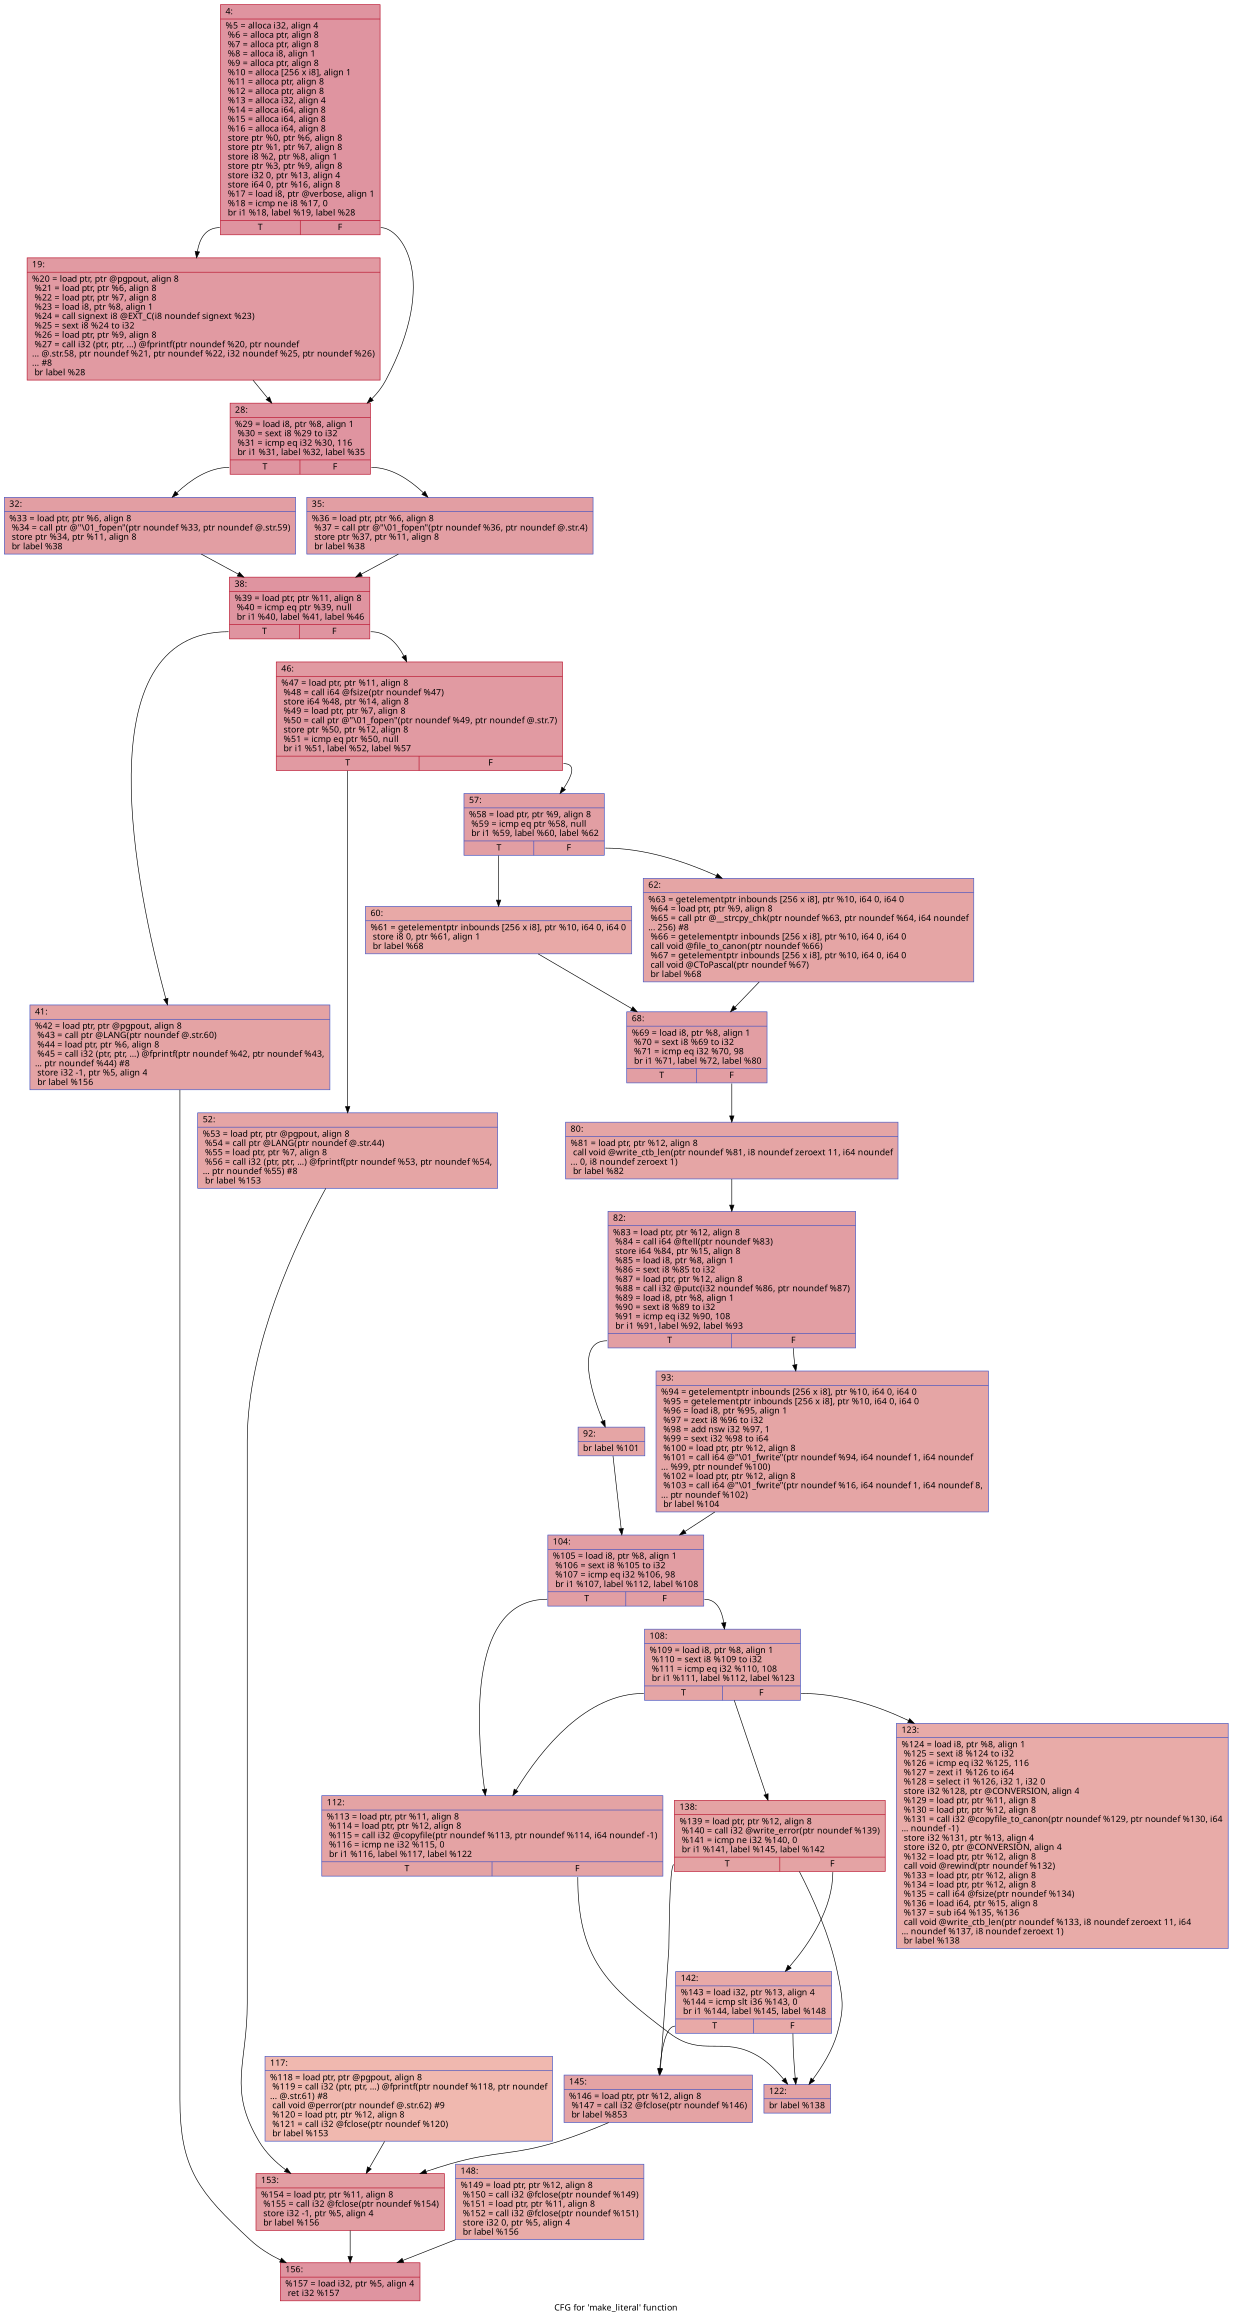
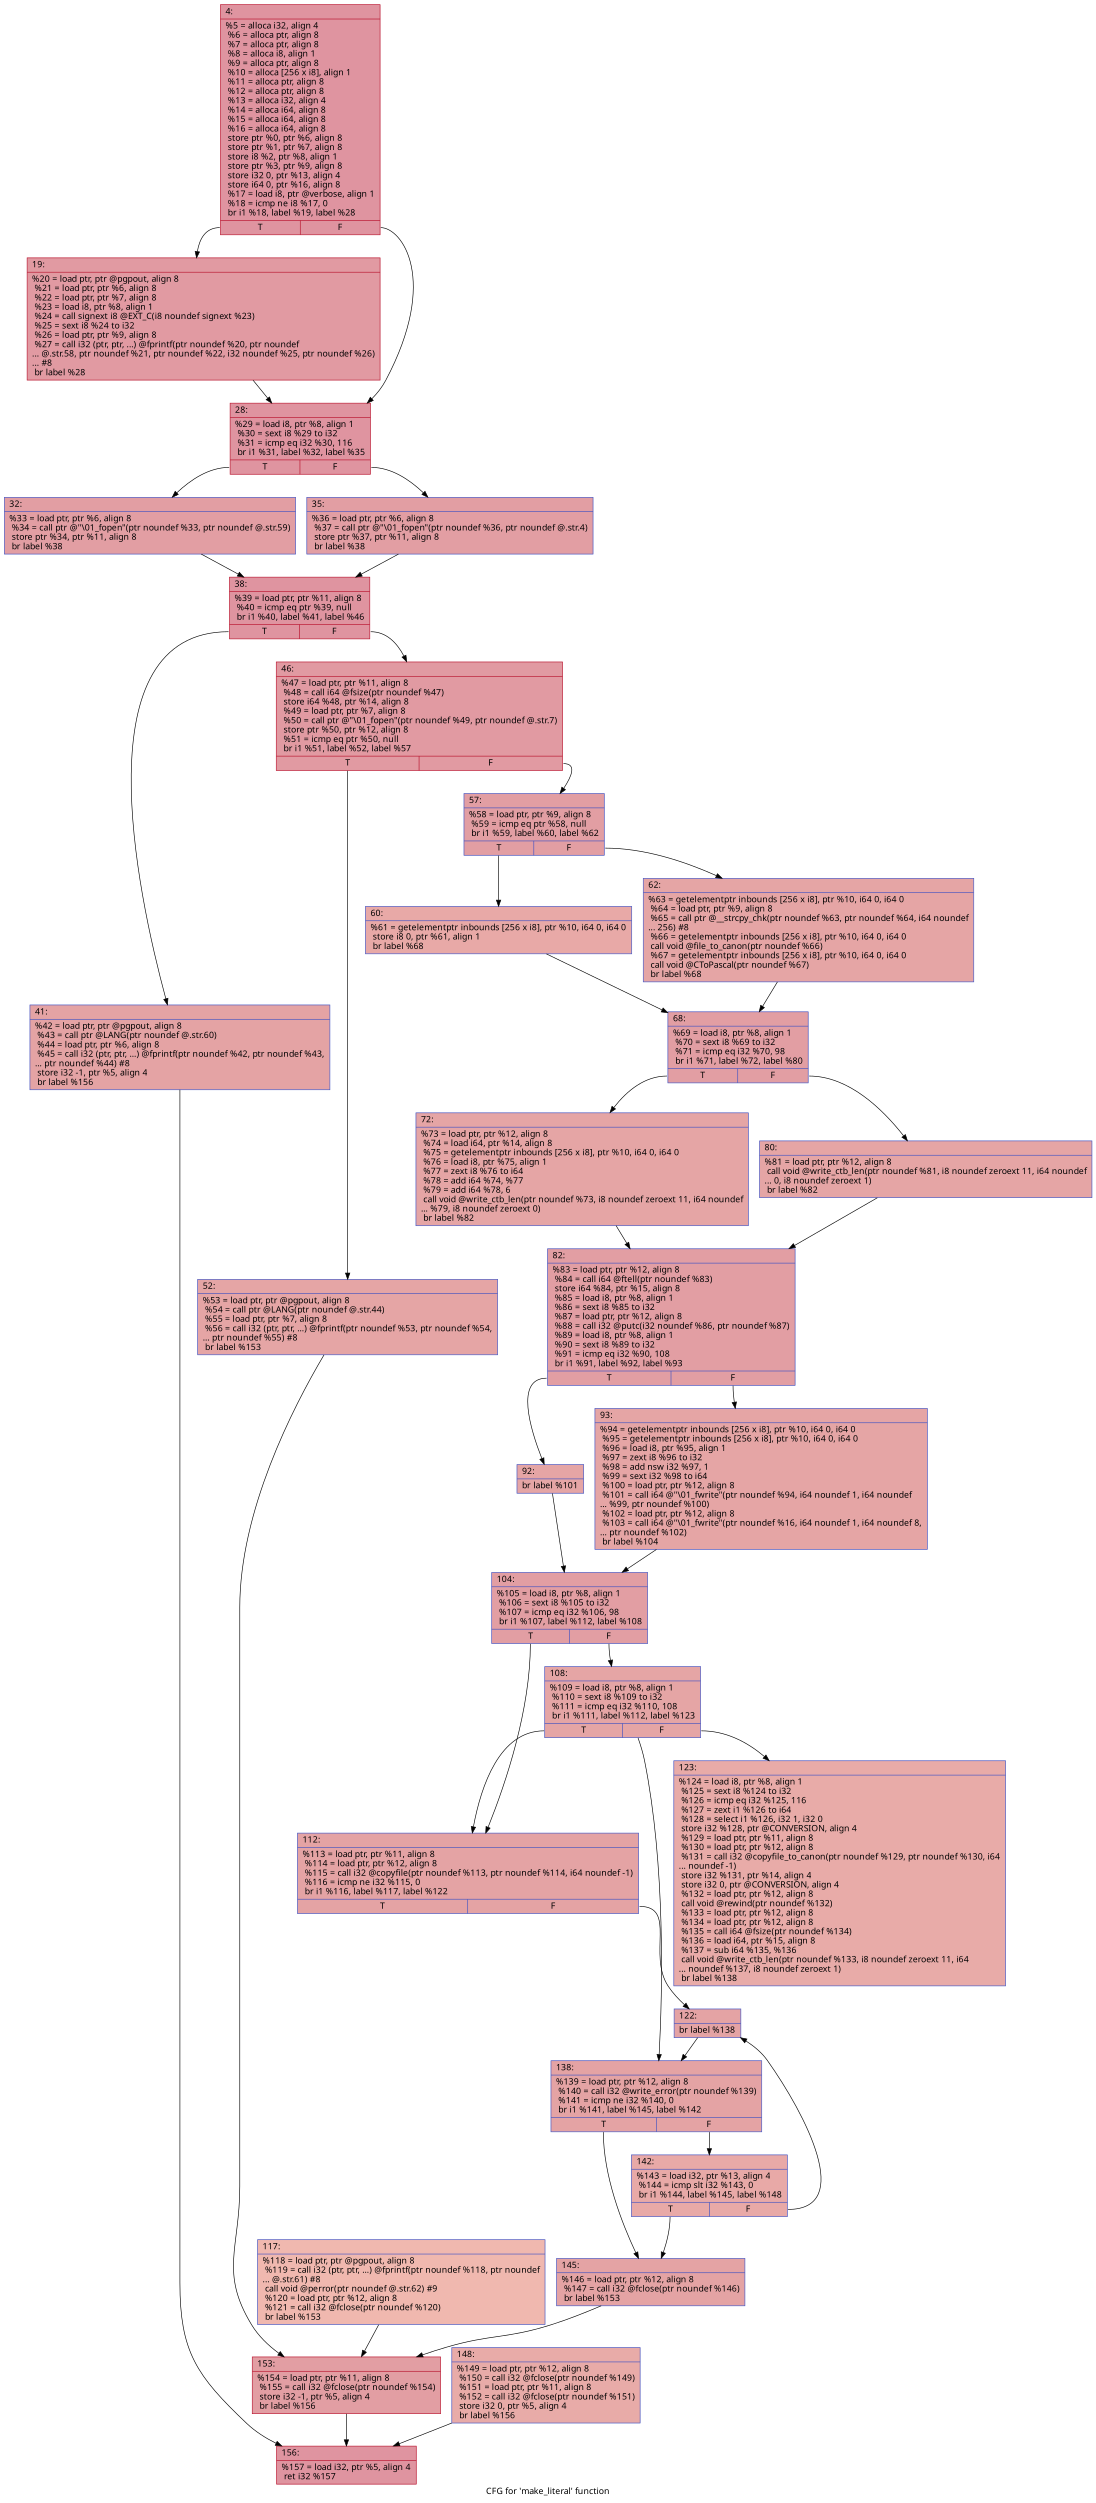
none -> (582, 1169)
(780, 1836) -> (656, 2096)
(968, 1838) -> (746, 1876)
(838, 1975) -> (691, 2047)
(739, 2002) -> (695, 2185)
(598, 2115) -> (591, 2298)
